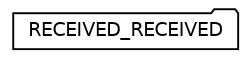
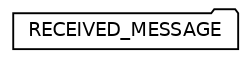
(126, 31) -> (126, 31)
